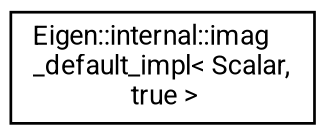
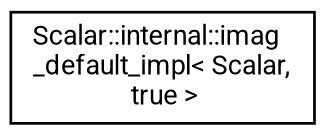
(163, 68) -> (163, 68)
